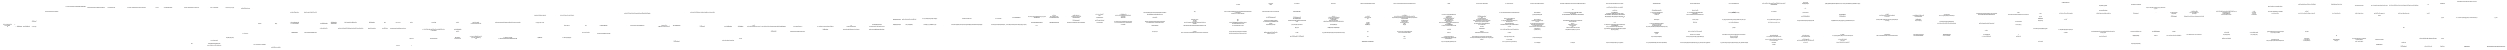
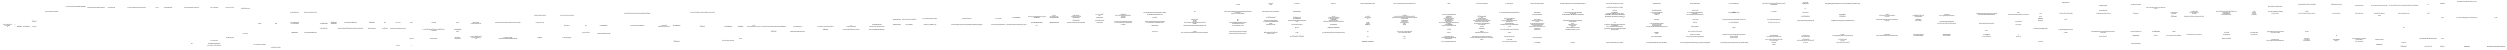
none -> (1695, 27)
